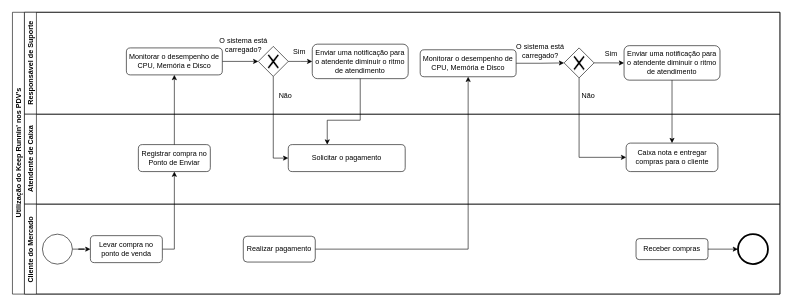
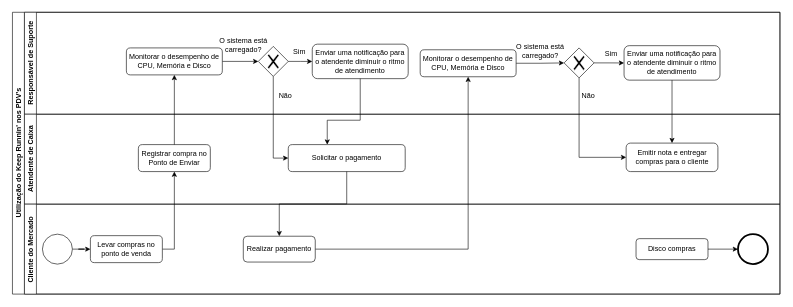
(673, 158) -> (673, 158)
none -> (279, 231)
(126, 249) -> (126, 249)
(672, 249) -> (672, 249)
